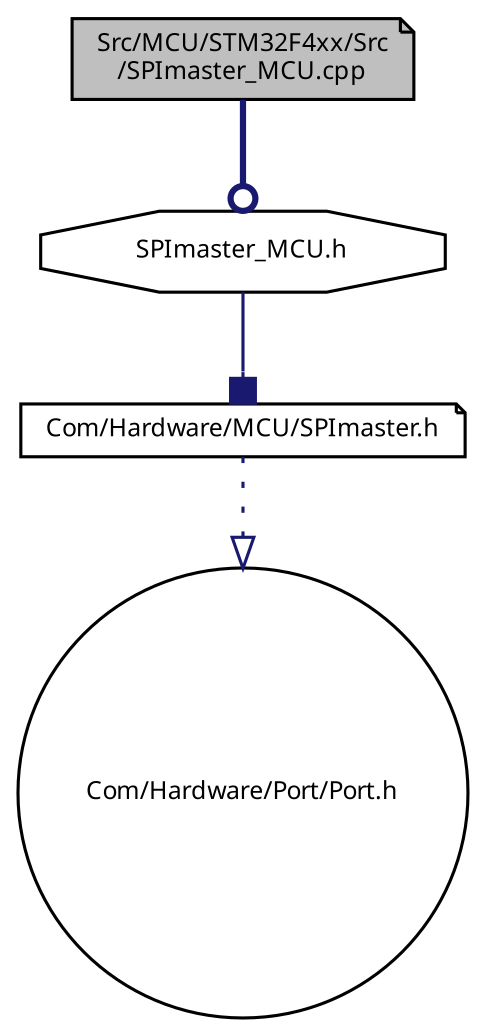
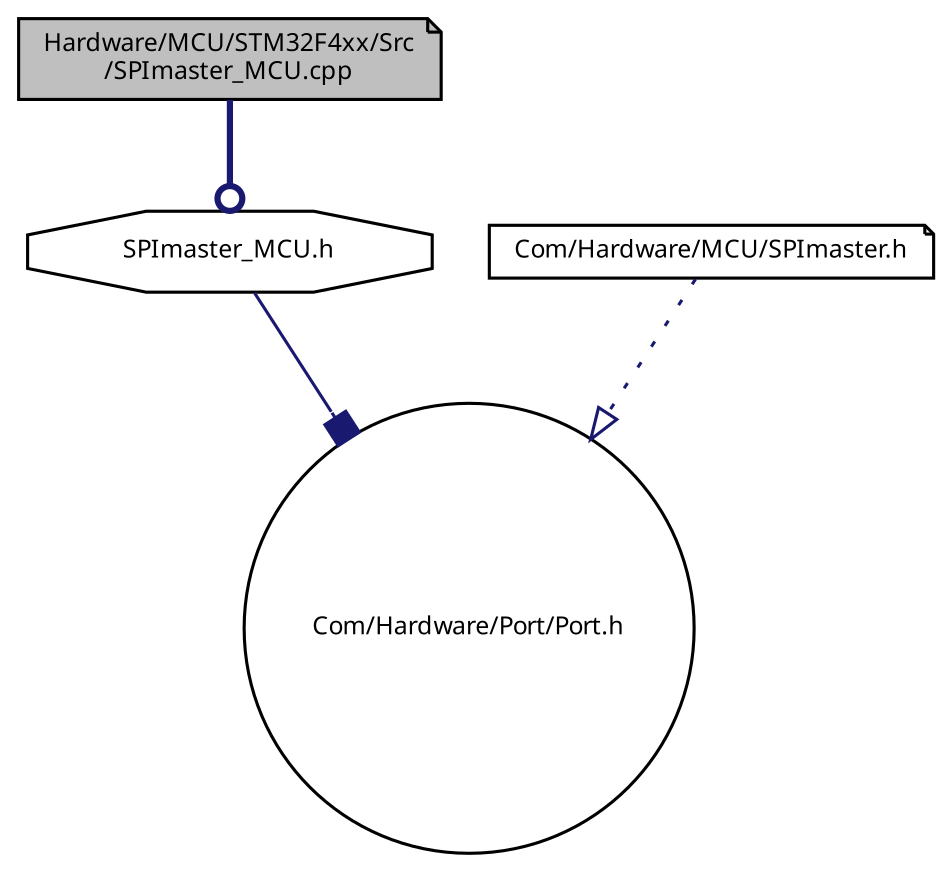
(243, 59) -> (230, 59)
(243, 332) -> (293, 352)
